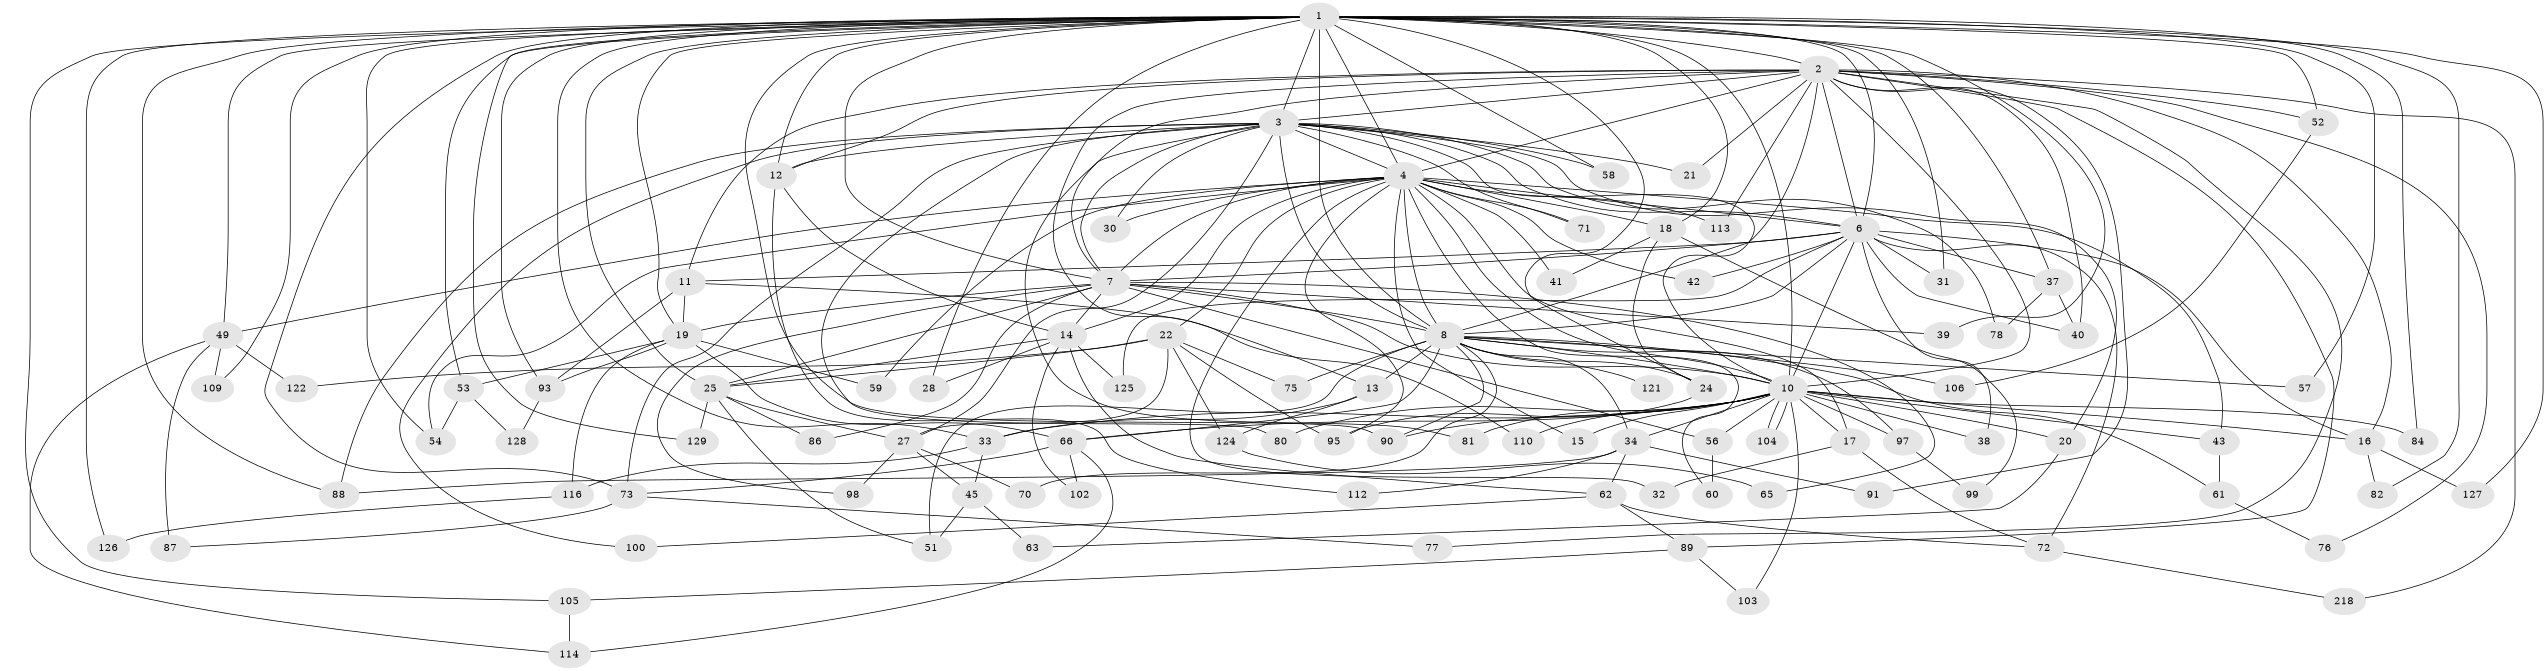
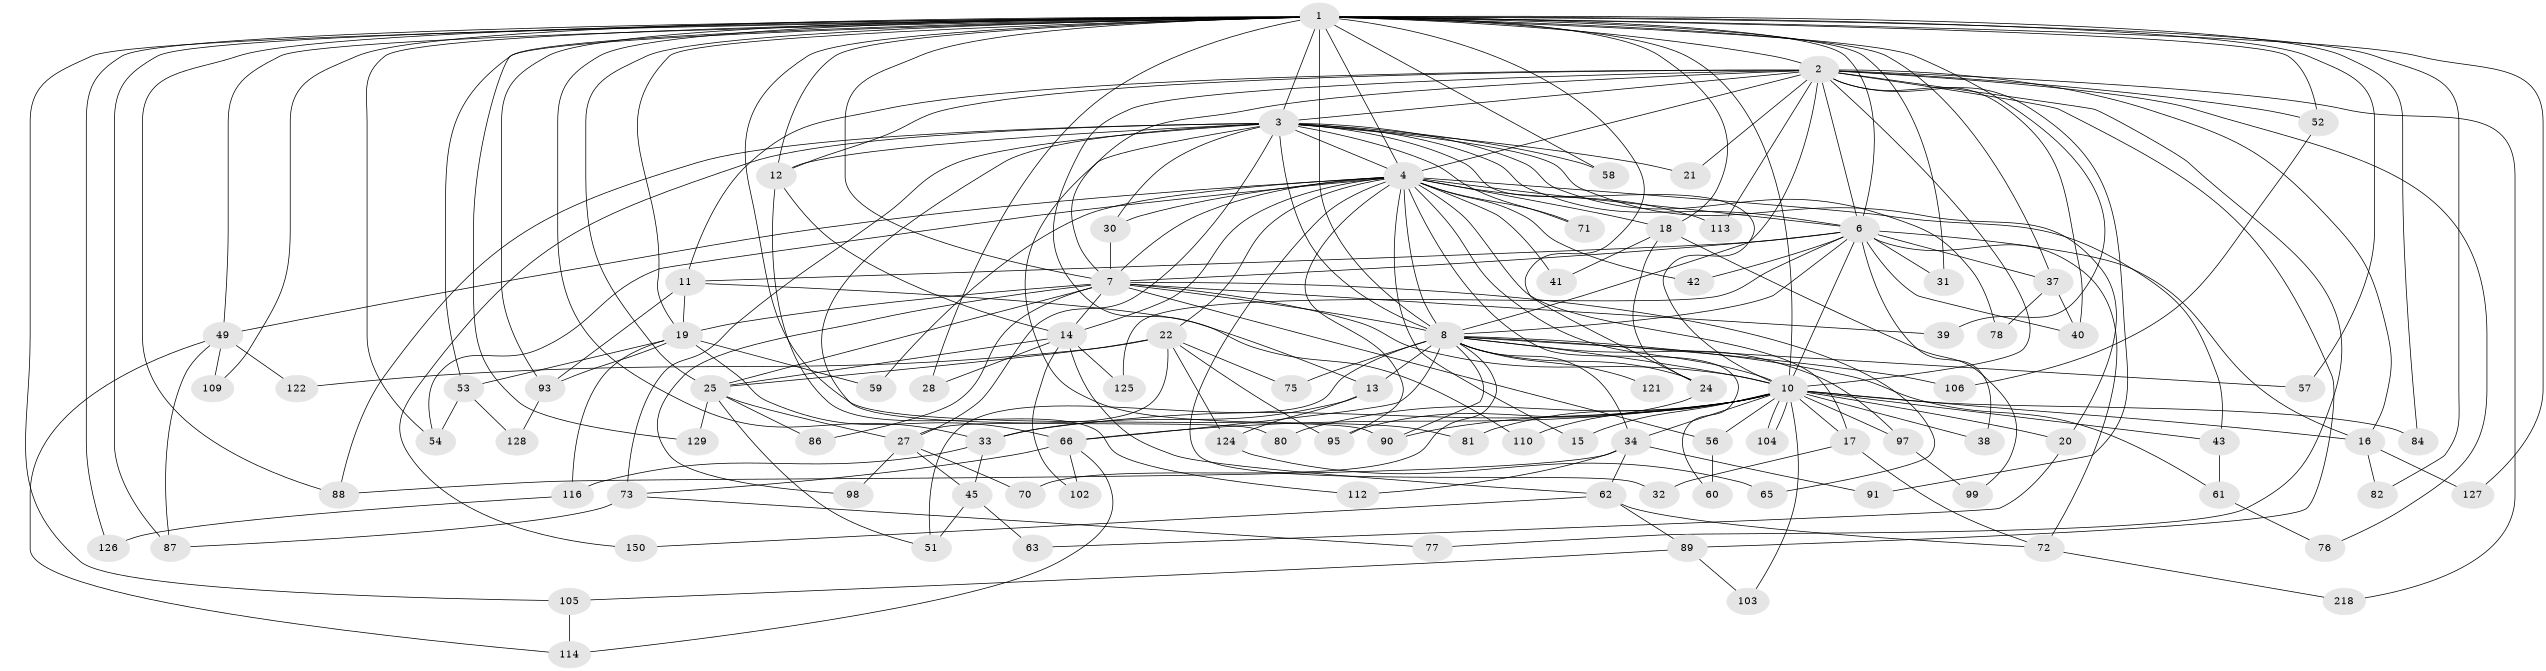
(497, 56) -> (184, 52)
(1133, 165) -> (1110, 256)
(636, 548) -> (636, 548)
